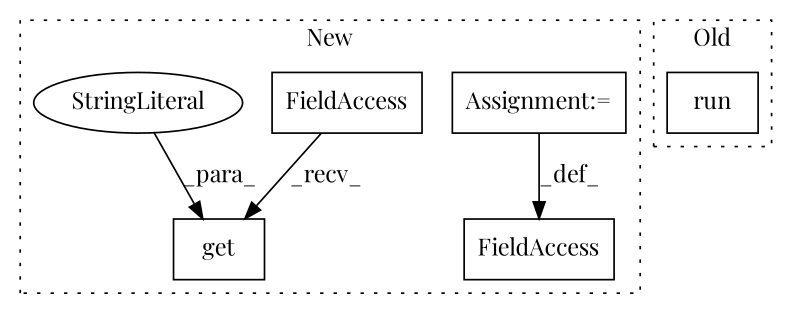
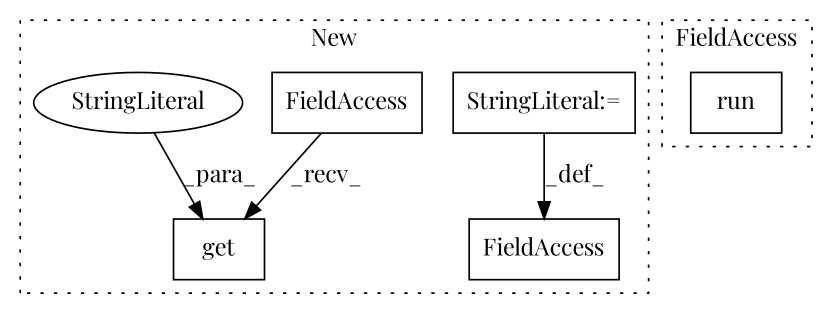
(713, 40) -> (737, 40)
(539, 103) -> (544, 103)
